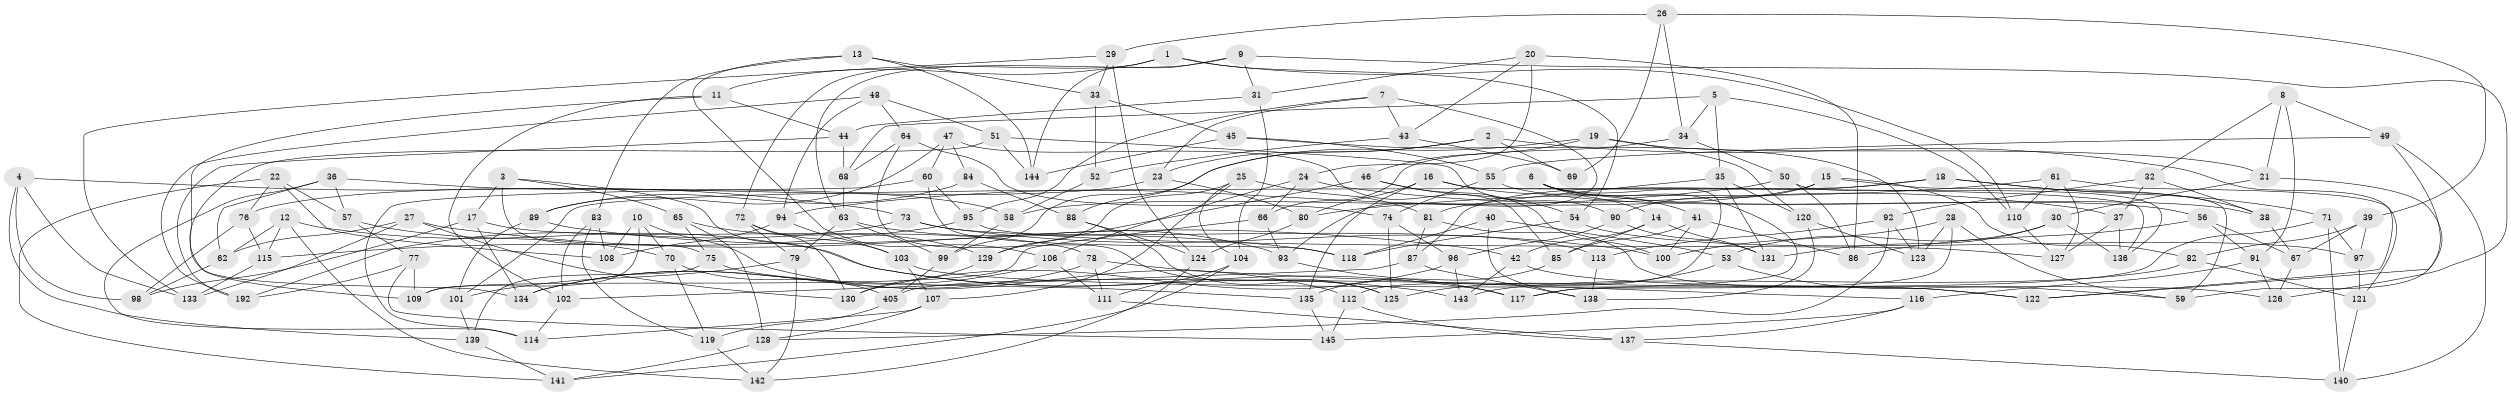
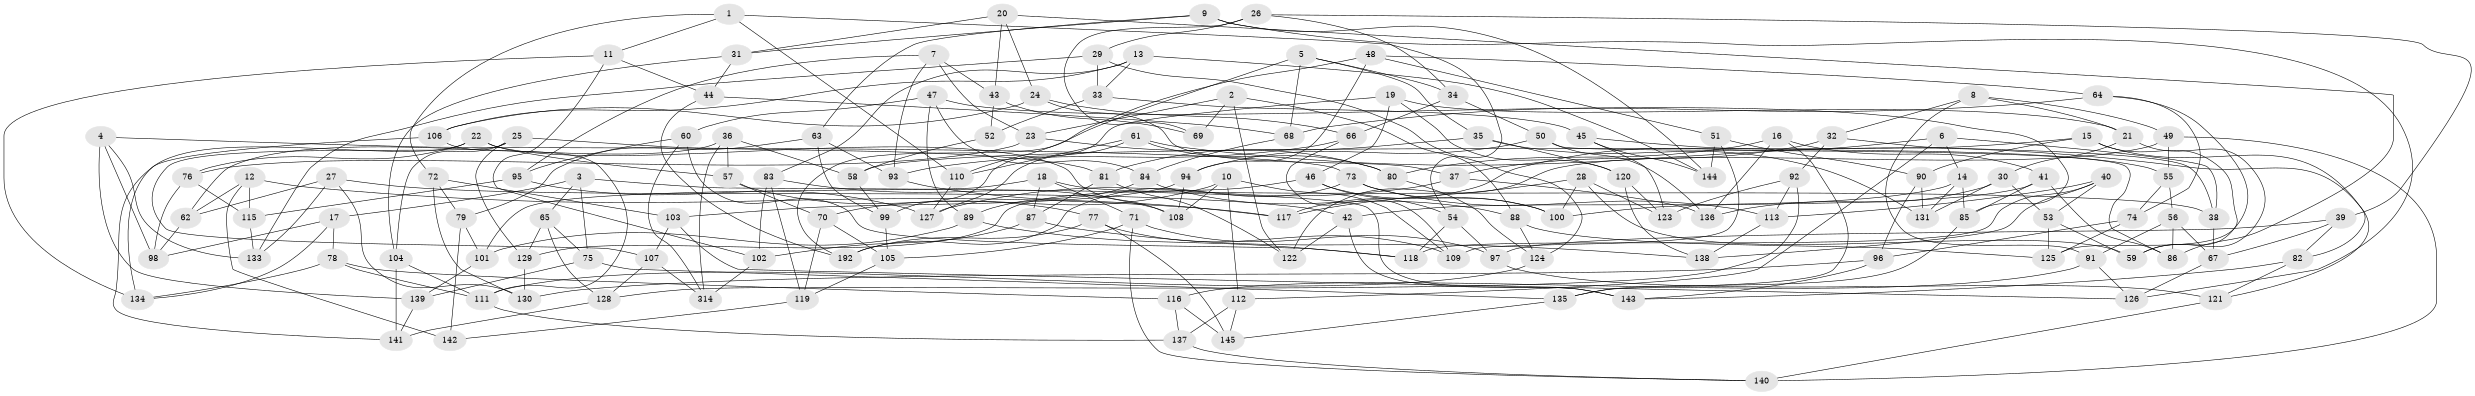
(844, 198) -> (1186, 161)
none -> (1918, 206)
(891, 300) -> (888, 259)
(532, 341) -> (706, 300)
(990, 351) -> (1010, 279)
